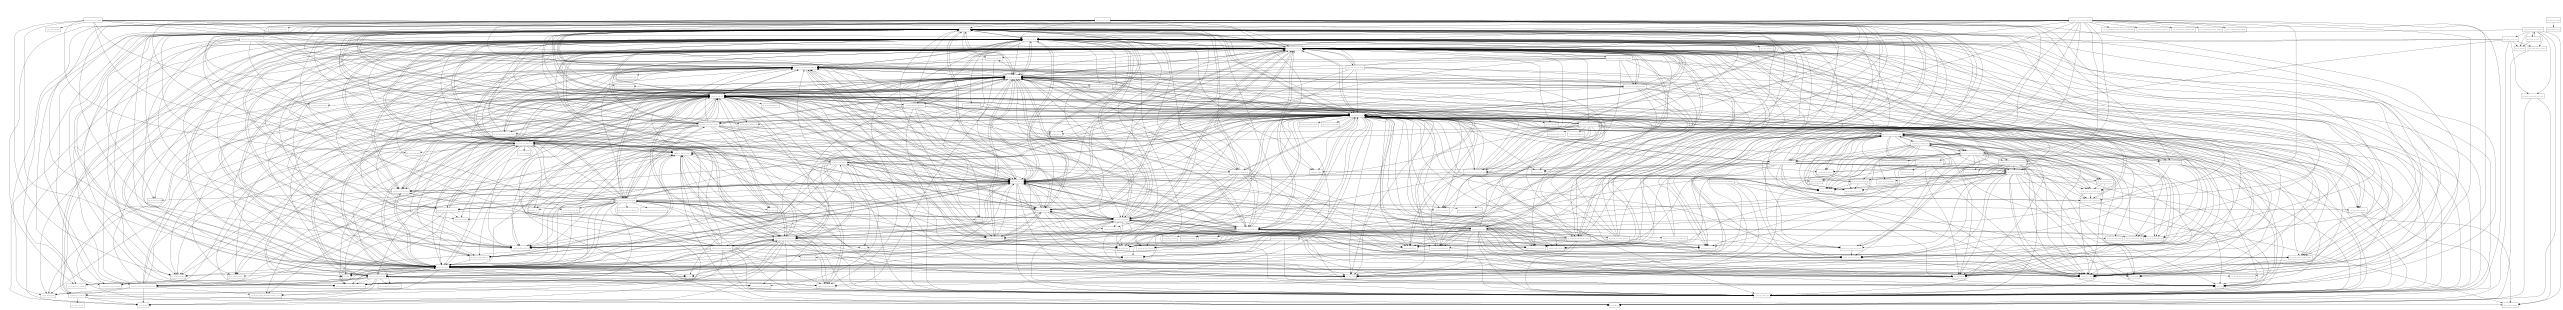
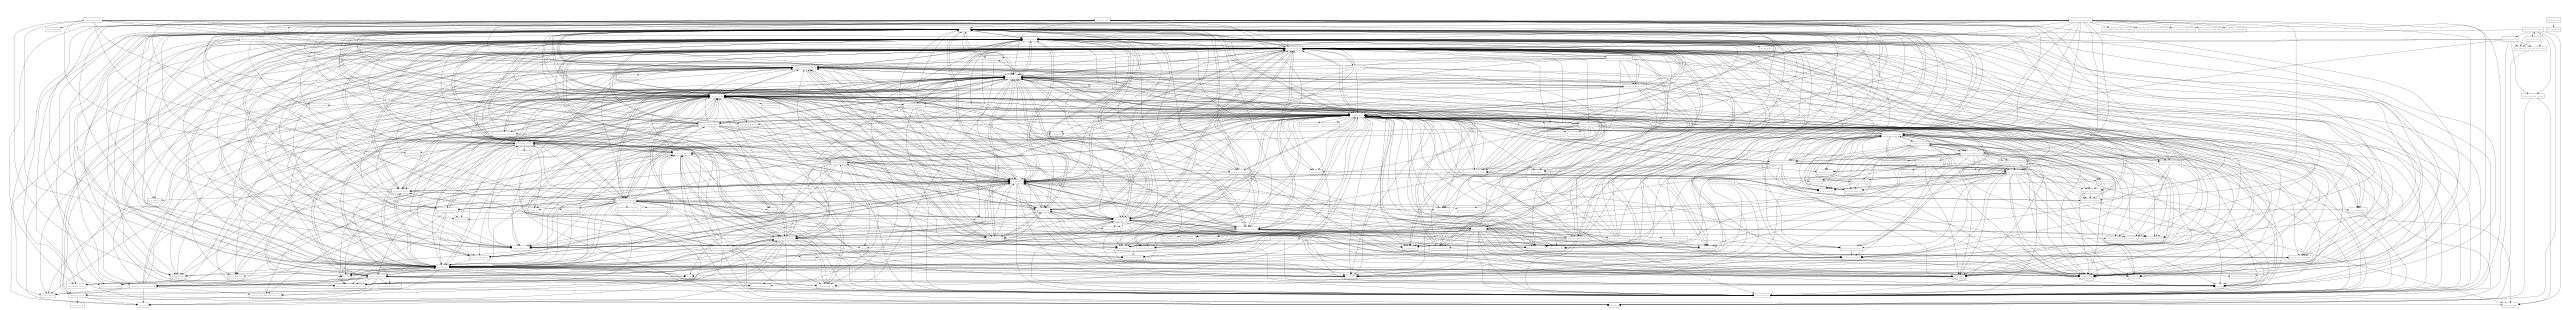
(624, 87) -> none
(1886, 182) -> none
(2176, 243) -> (2152, 205)
